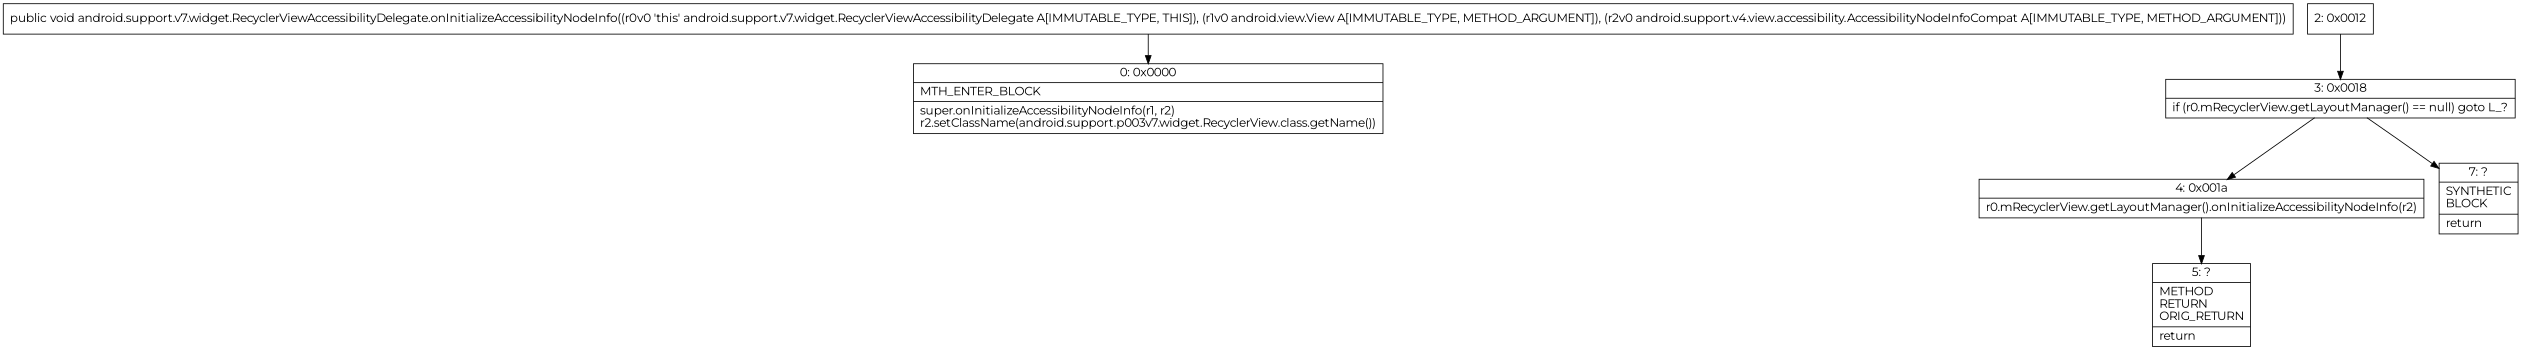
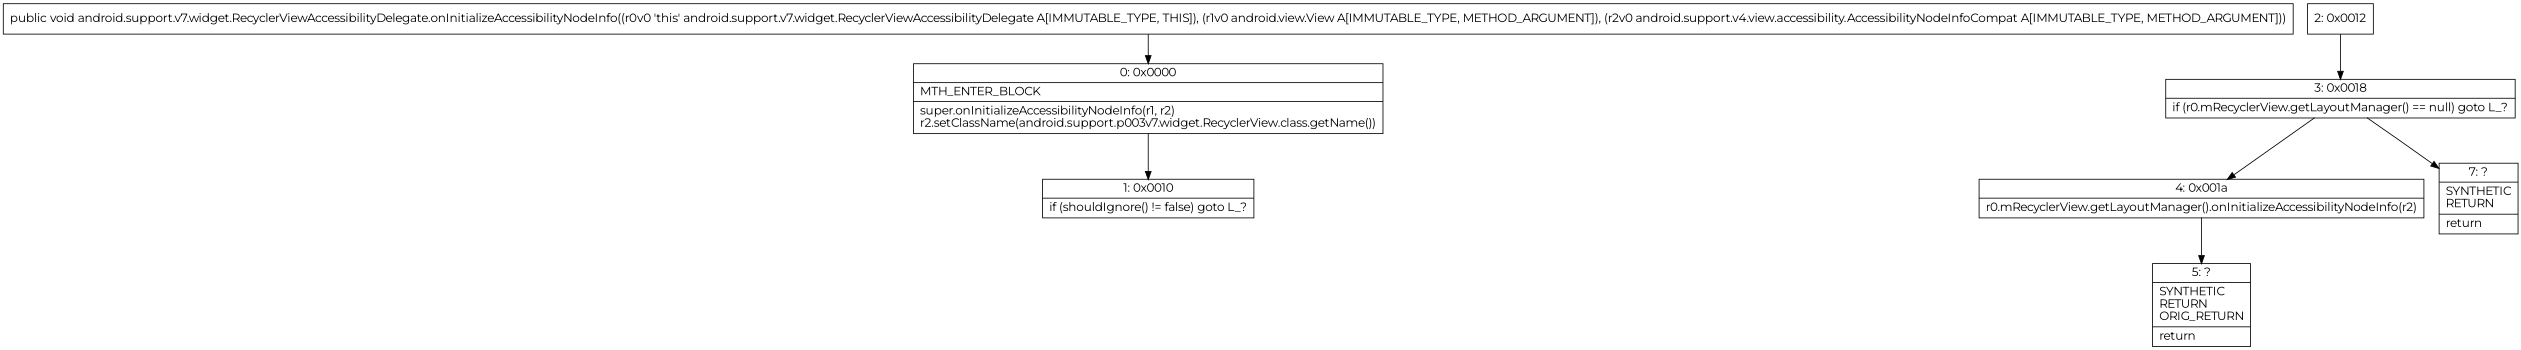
none -> (1148, 199)
(2467, 204) -> (2470, 204)
(2186, 292) -> (2192, 292)
